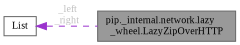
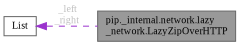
(167, 26) -> (167, 26)
